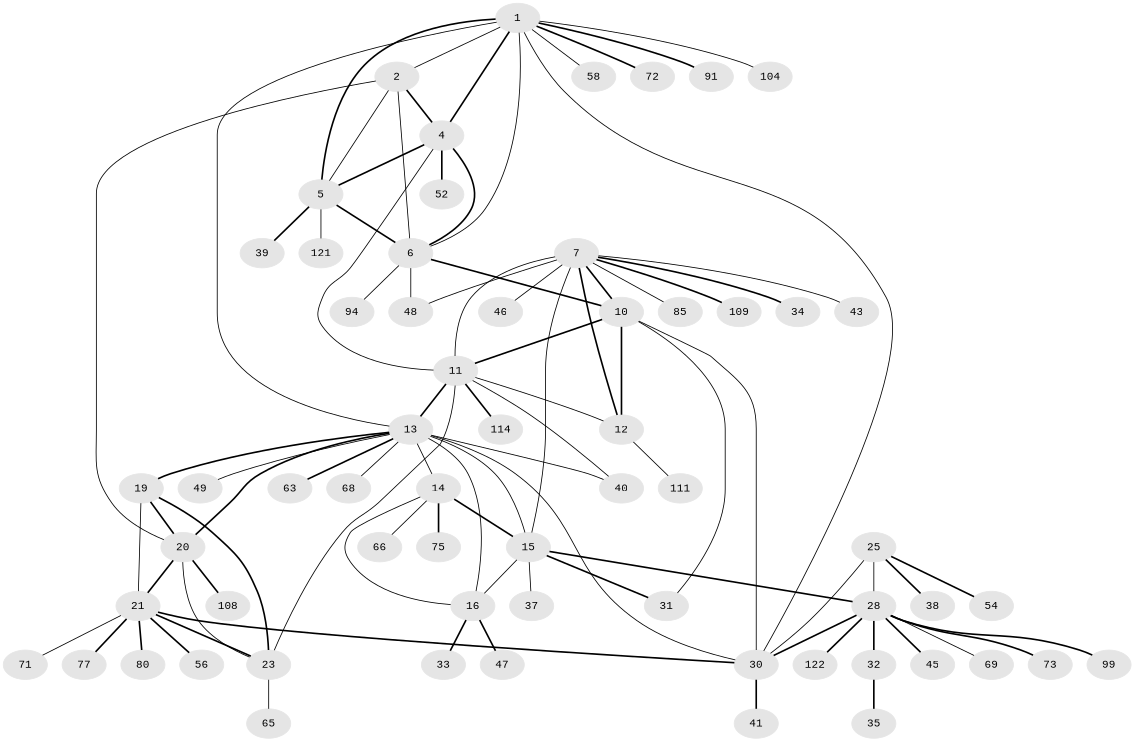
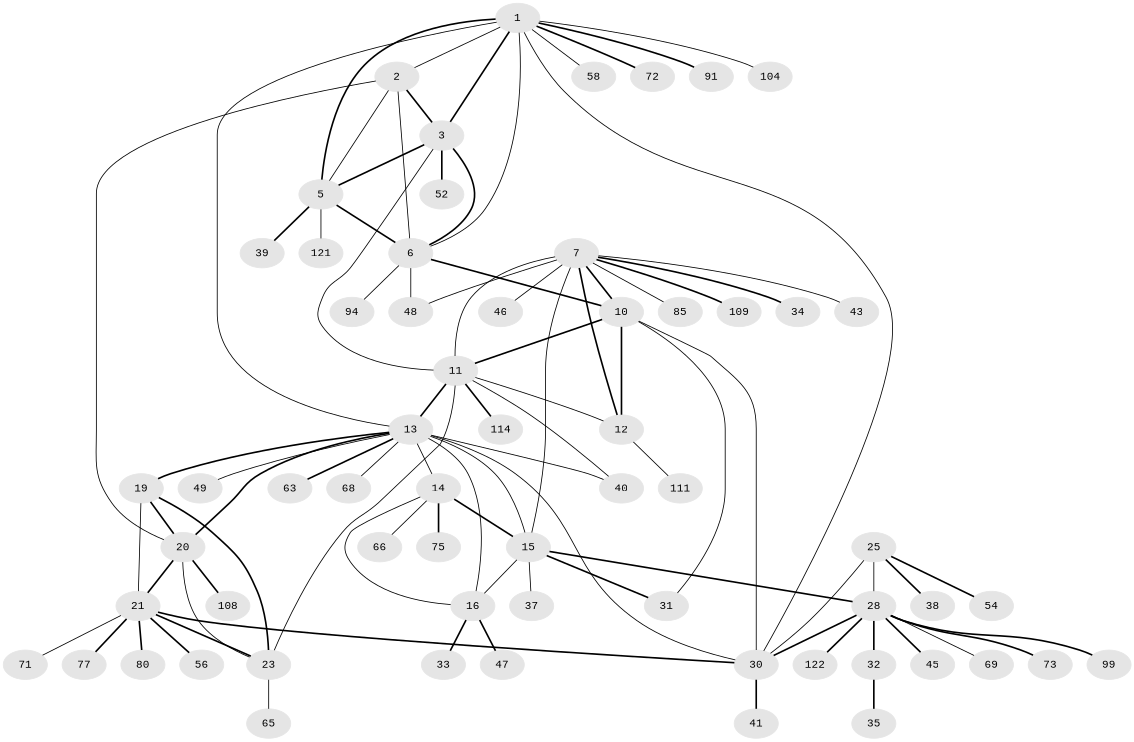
(442, 136) -> (442, 136)
